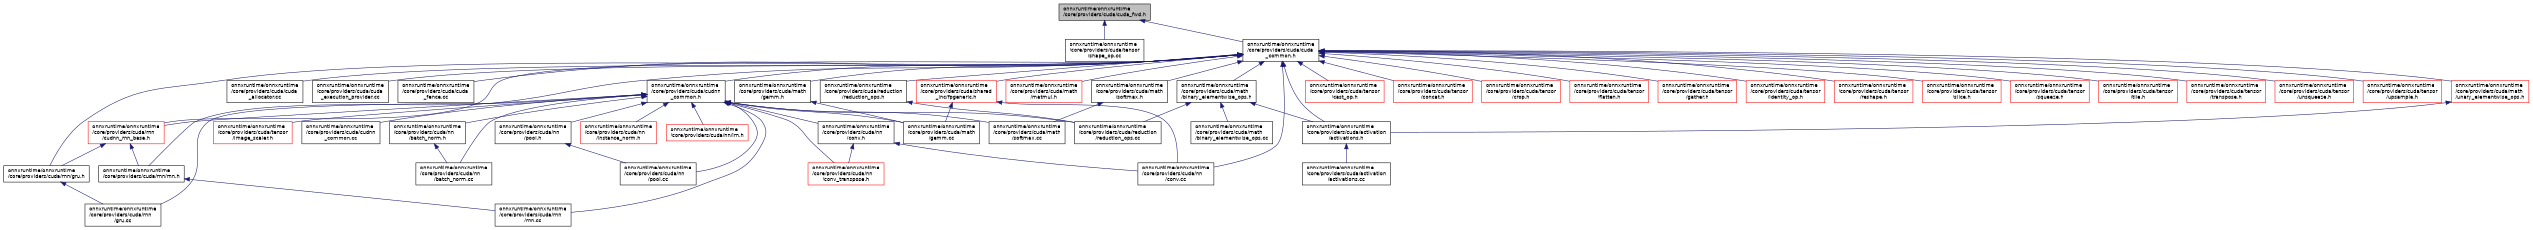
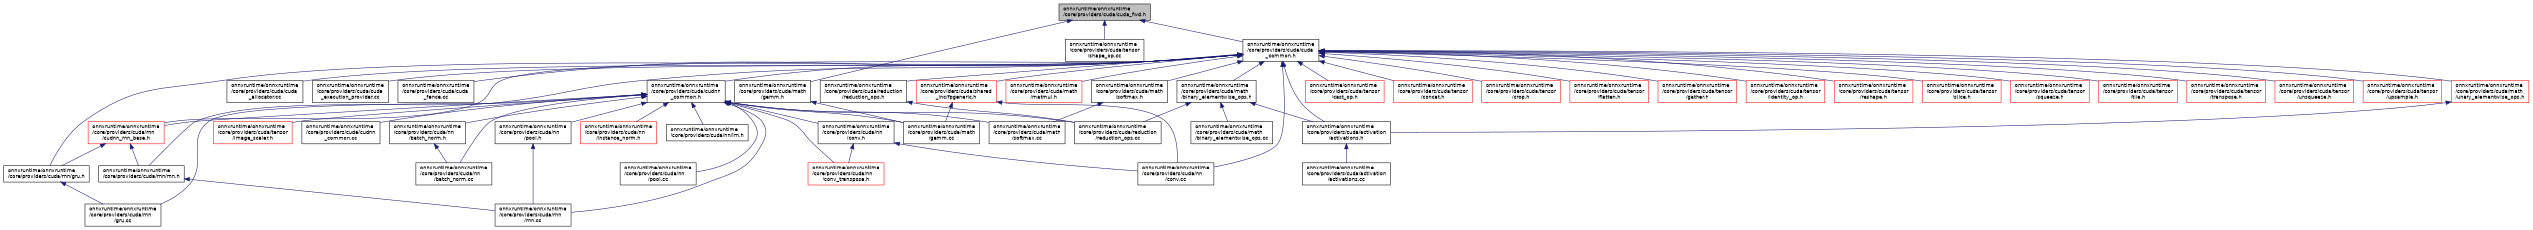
(1024, 66) -> (939, 51)
(707, 133) -> (707, 133)
(598, 154) -> (533, 176)
